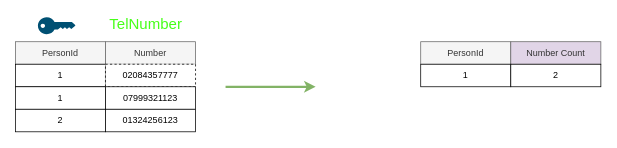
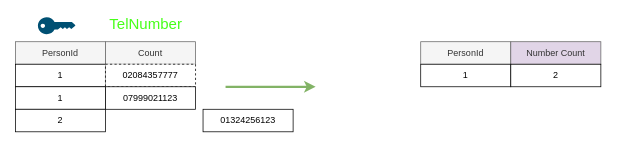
(150, 53) -> (150, 53)
(150, 98) -> (150, 98)
(150, 120) -> (248, 120)
